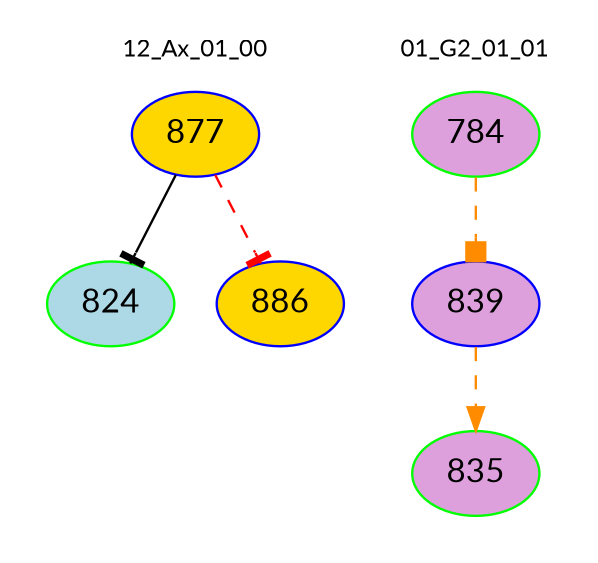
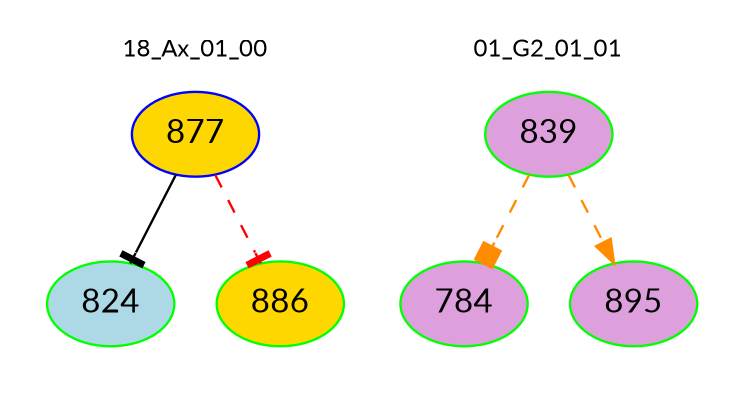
(196, 51) -> (196, 51)
(476, 208) -> (512, 209)
(280, 304) -> (280, 304)
(476, 304) -> (549, 134)
(476, 473) -> (634, 304)
